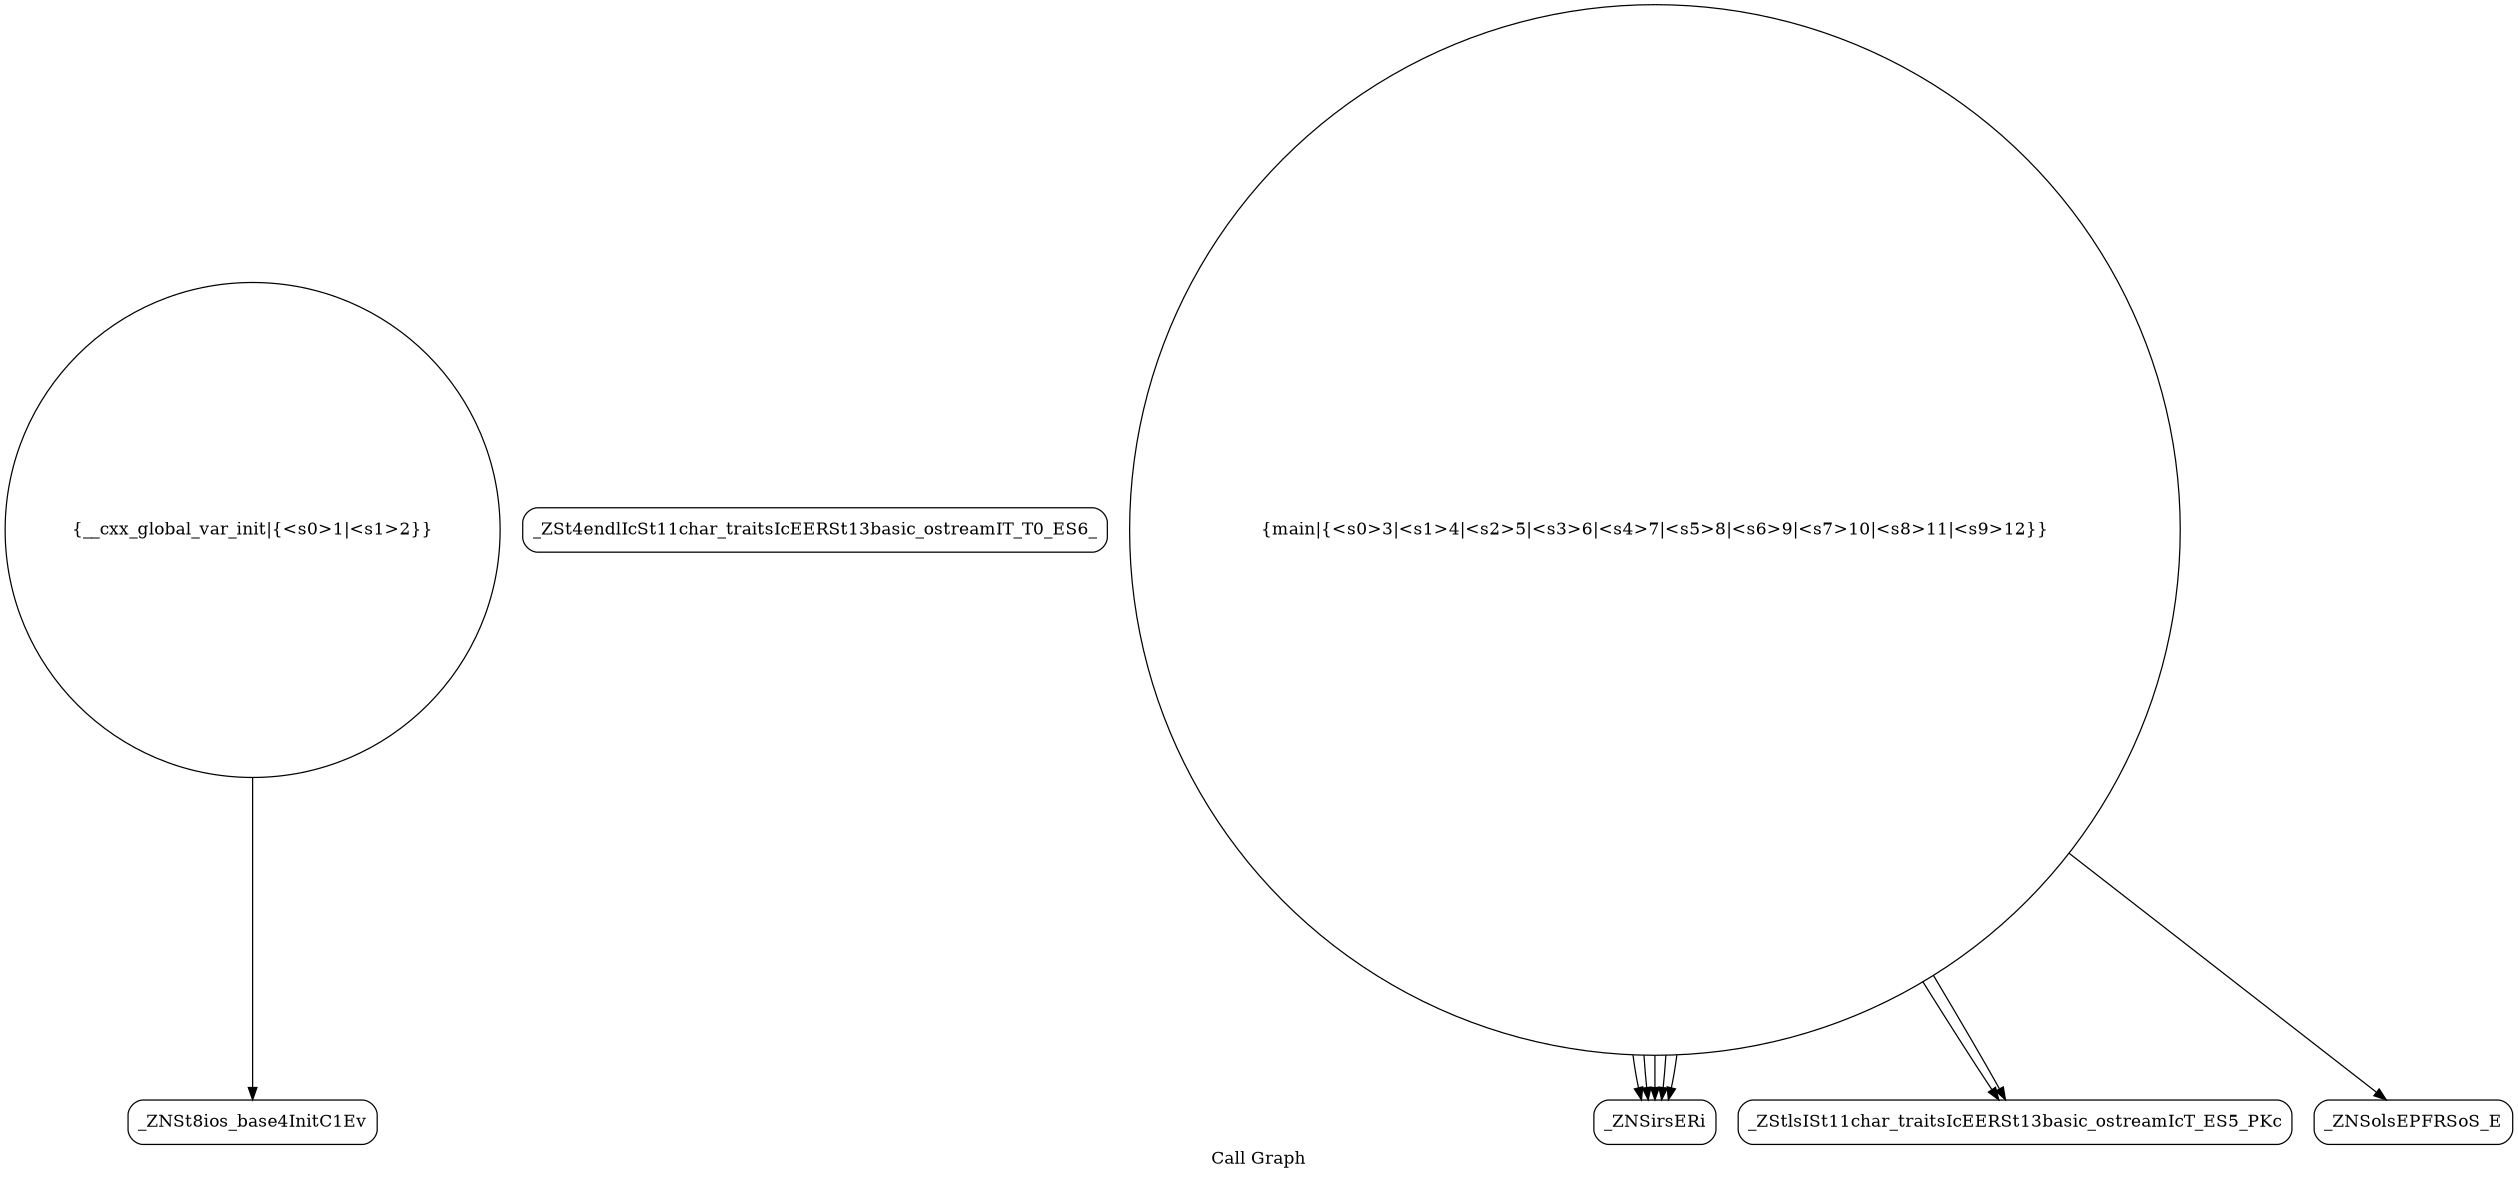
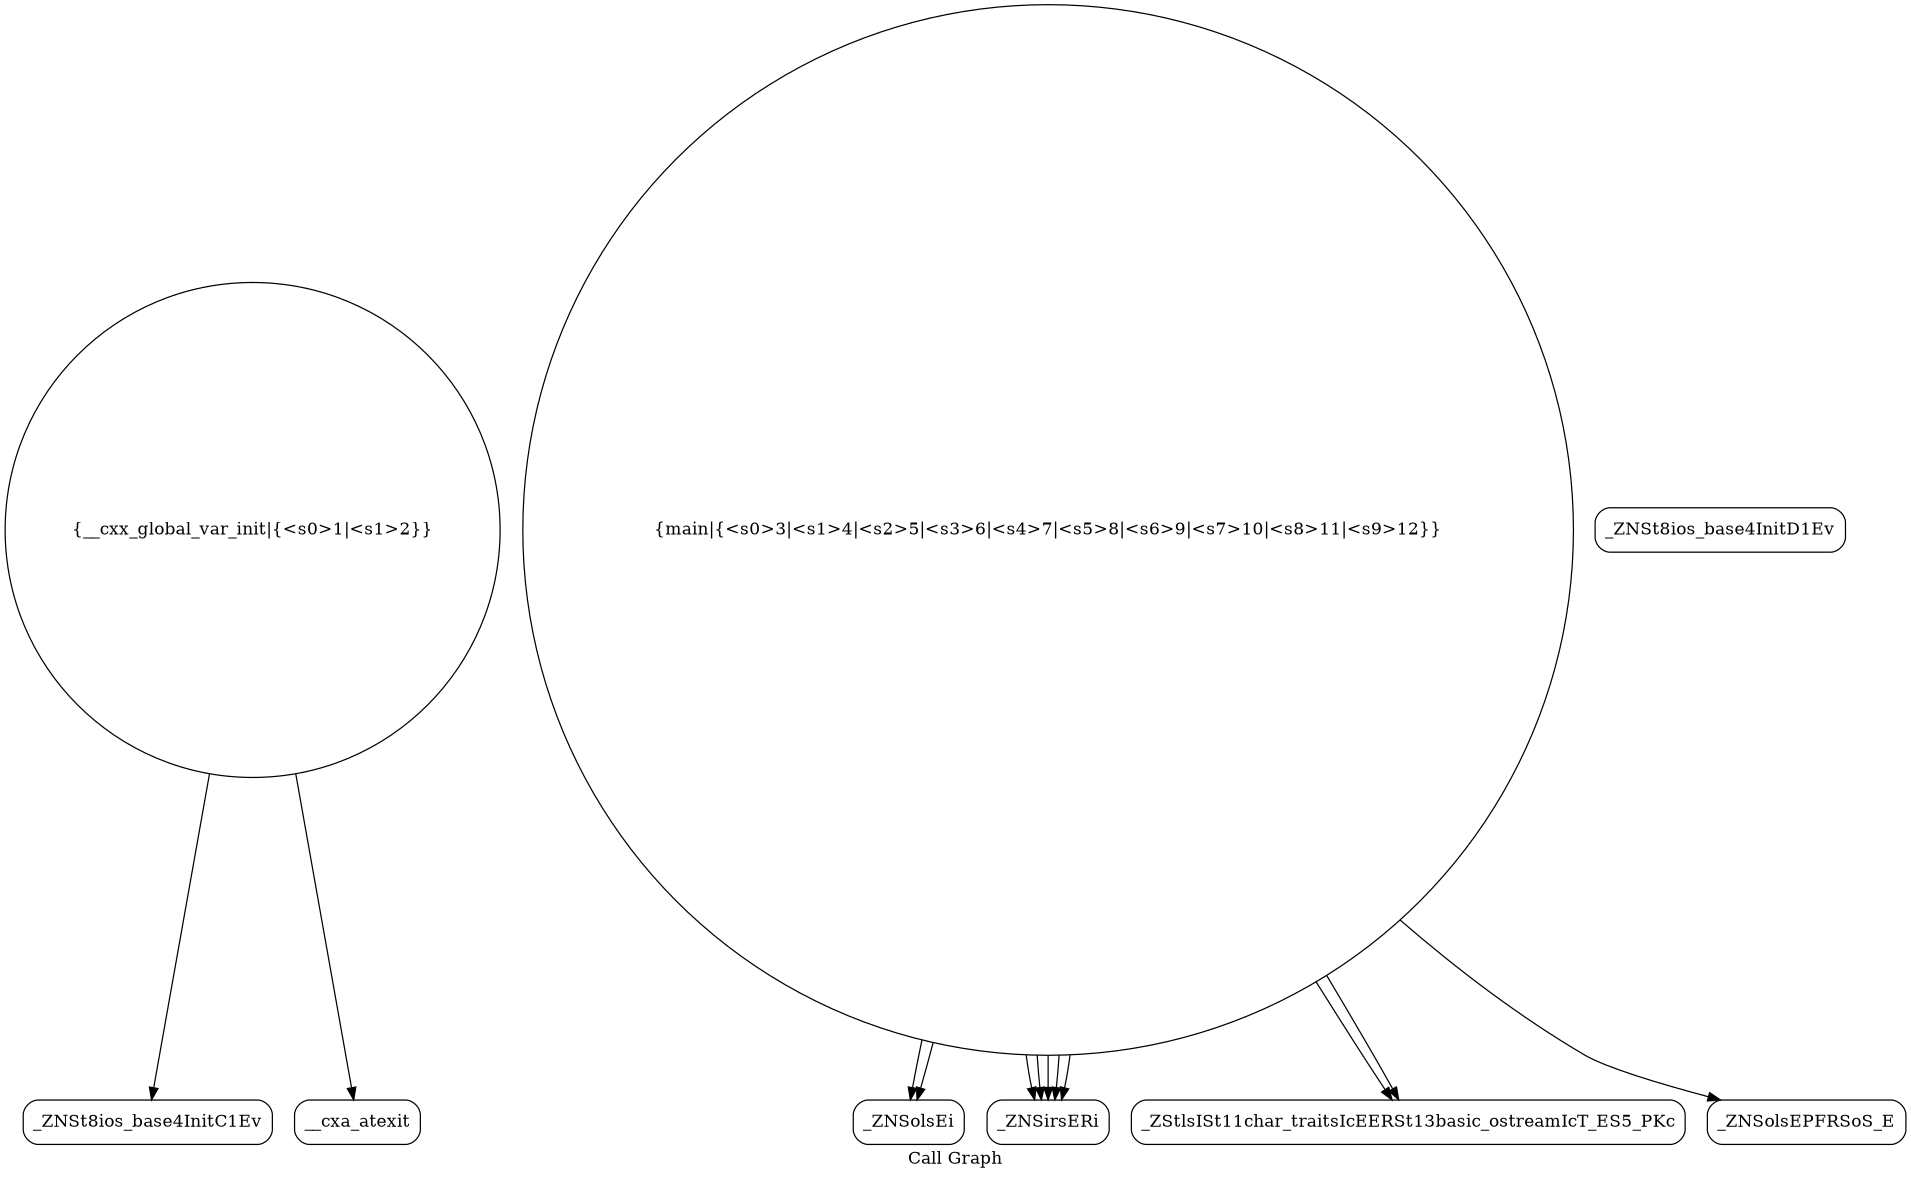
(815, 530) -> none
none -> (1720, 530)
none -> (357, 1122)
none -> (909, 1122)
